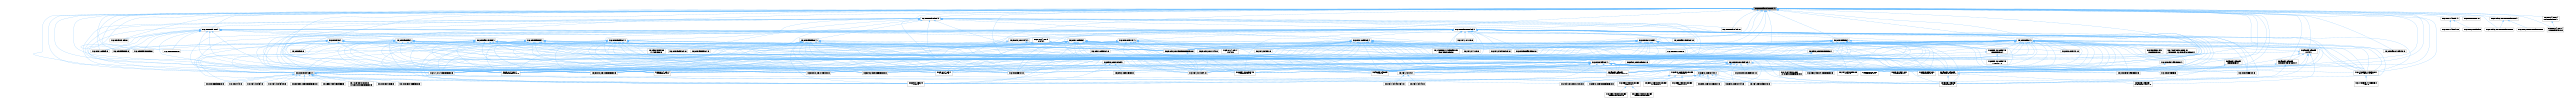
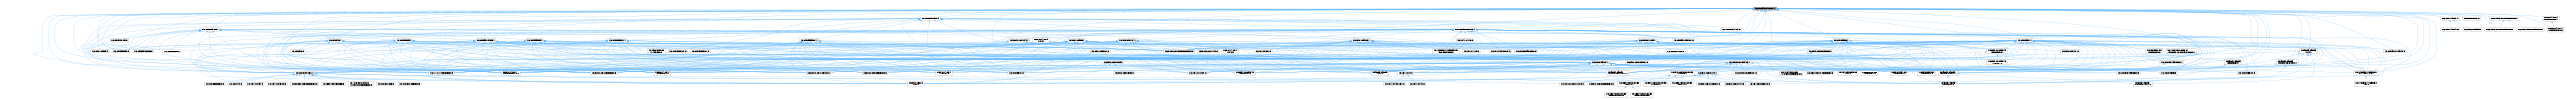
(1390, 56) -> (1392, 56)
